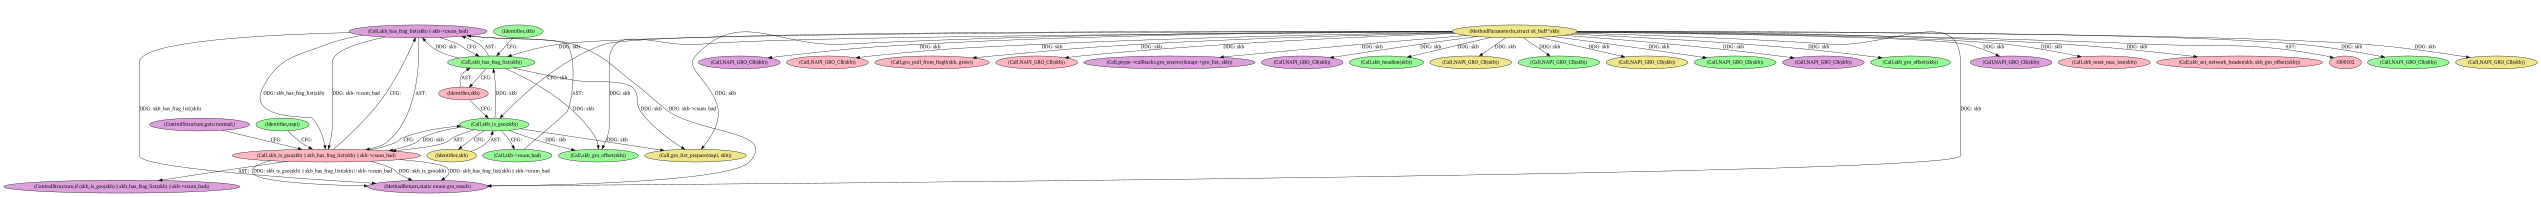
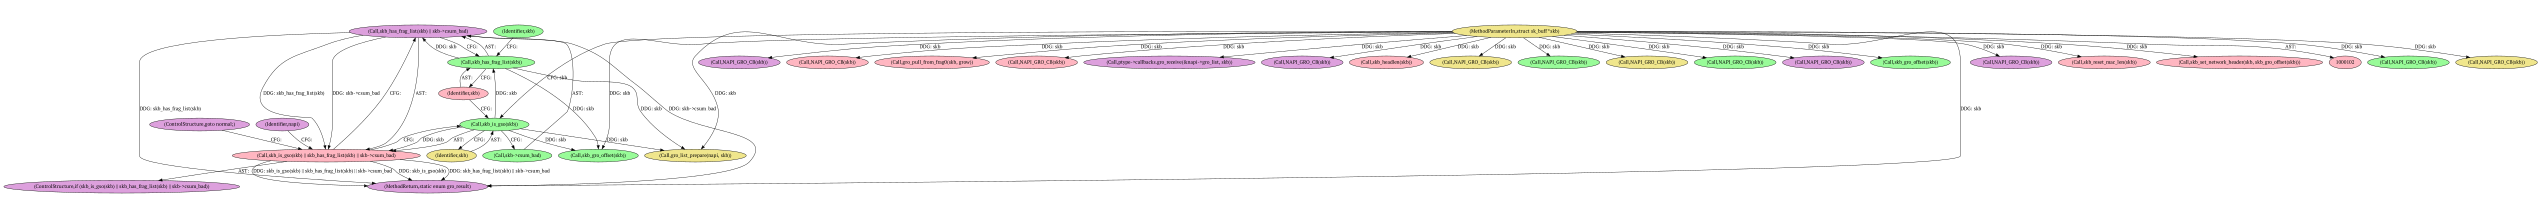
(981, 33) -> none
(1386, 62) -> (1386, 62)
(282, 125) -> (282, 125)
